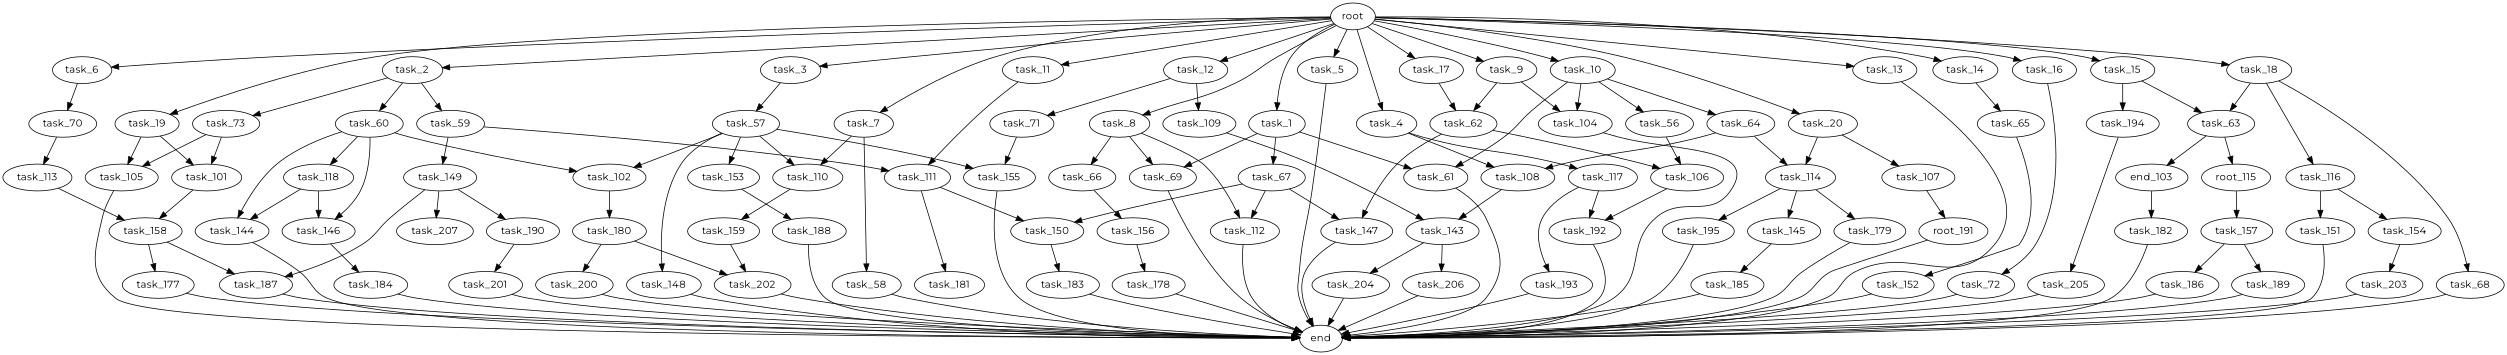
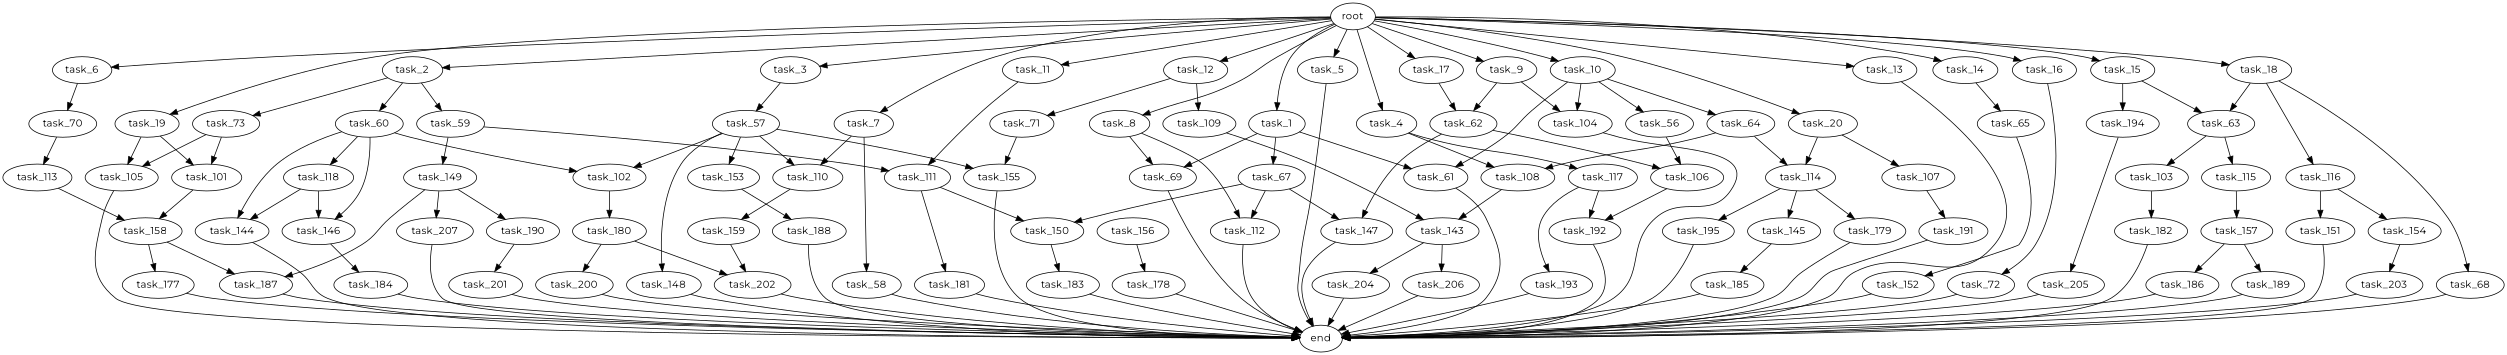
(1082, 178) -> none
(2152, 178) -> (2152, 178)
(2236, 178) -> (2236, 178)
(1953, 231) -> (1953, 231)
none -> (1133, 320)
none -> (838, 329)
